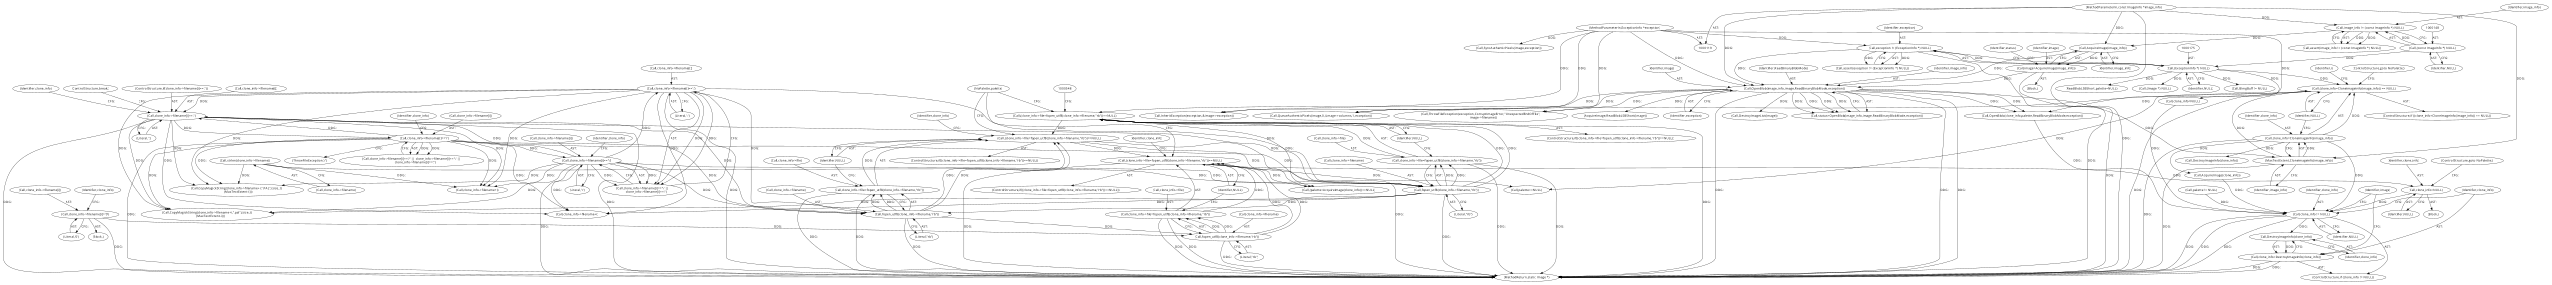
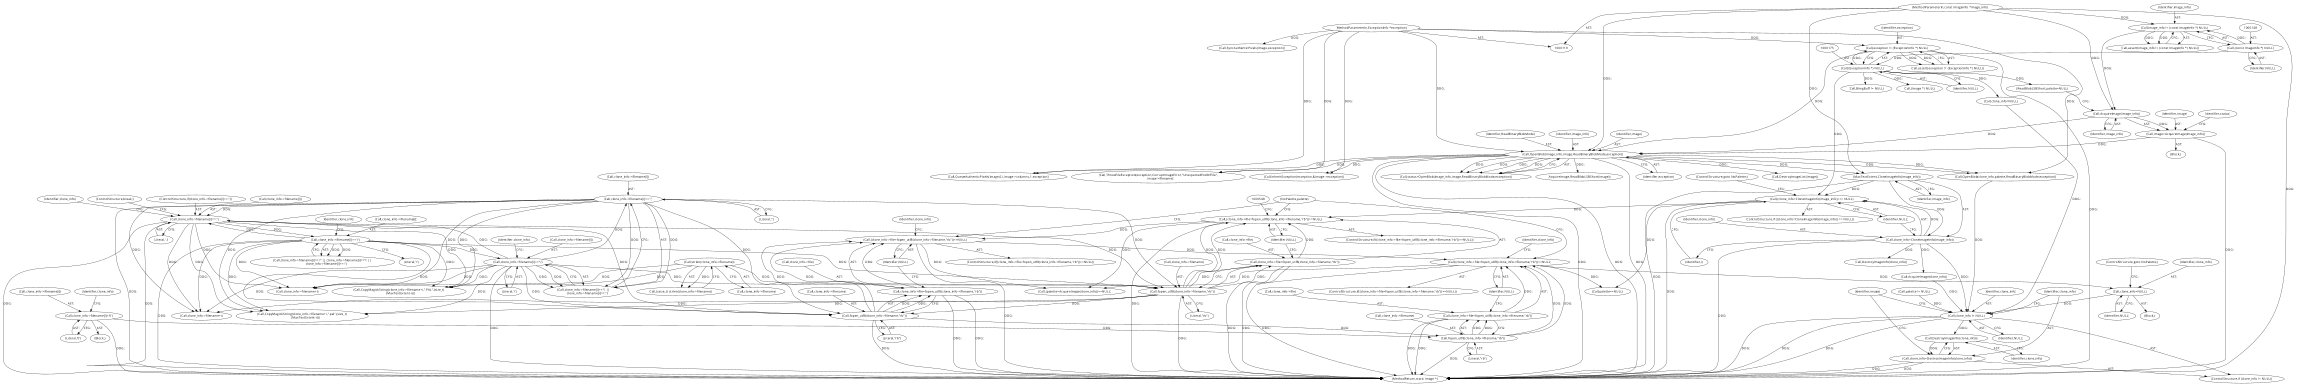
(2062, 56) -> (2080, 100)
(2285, 149) -> (1784, 241)
(310, 161) -> (411, 262)
none -> (680, 292)
